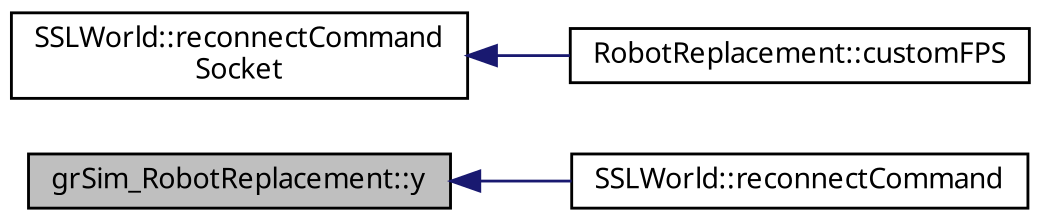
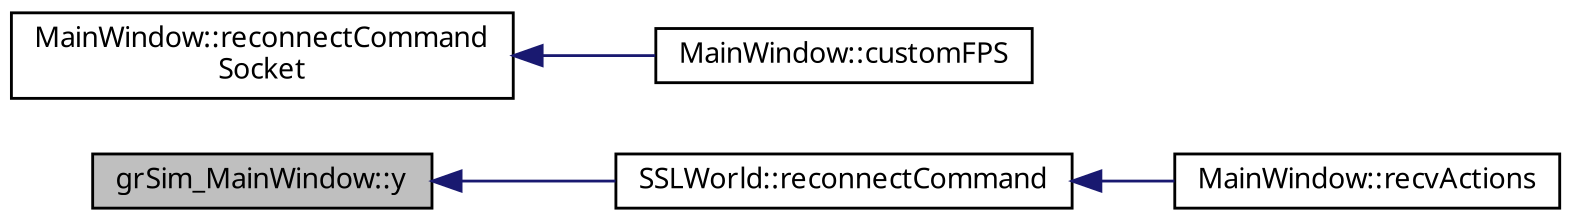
(240, 56) -> (262, 56)
(800, 56) -> (844, 56)
(240, 181) -> (262, 181)
none -> (1367, 181)
